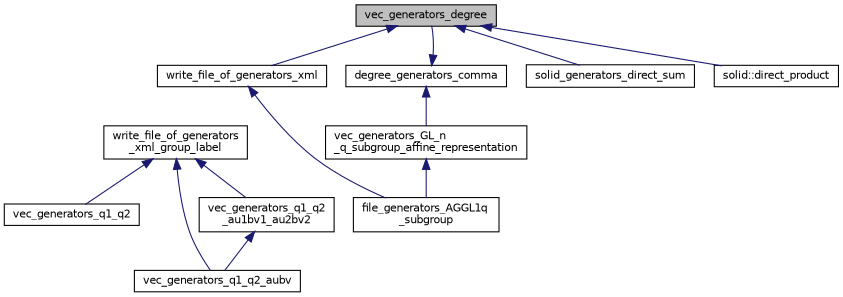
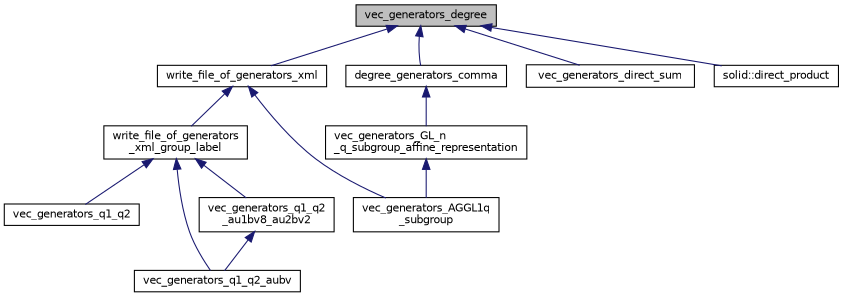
(433, 40) -> (419, 51)
(610, 76) -> (610, 76)
none -> (208, 110)
(267, 215) -> (267, 215)
(426, 215) -> (426, 215)
